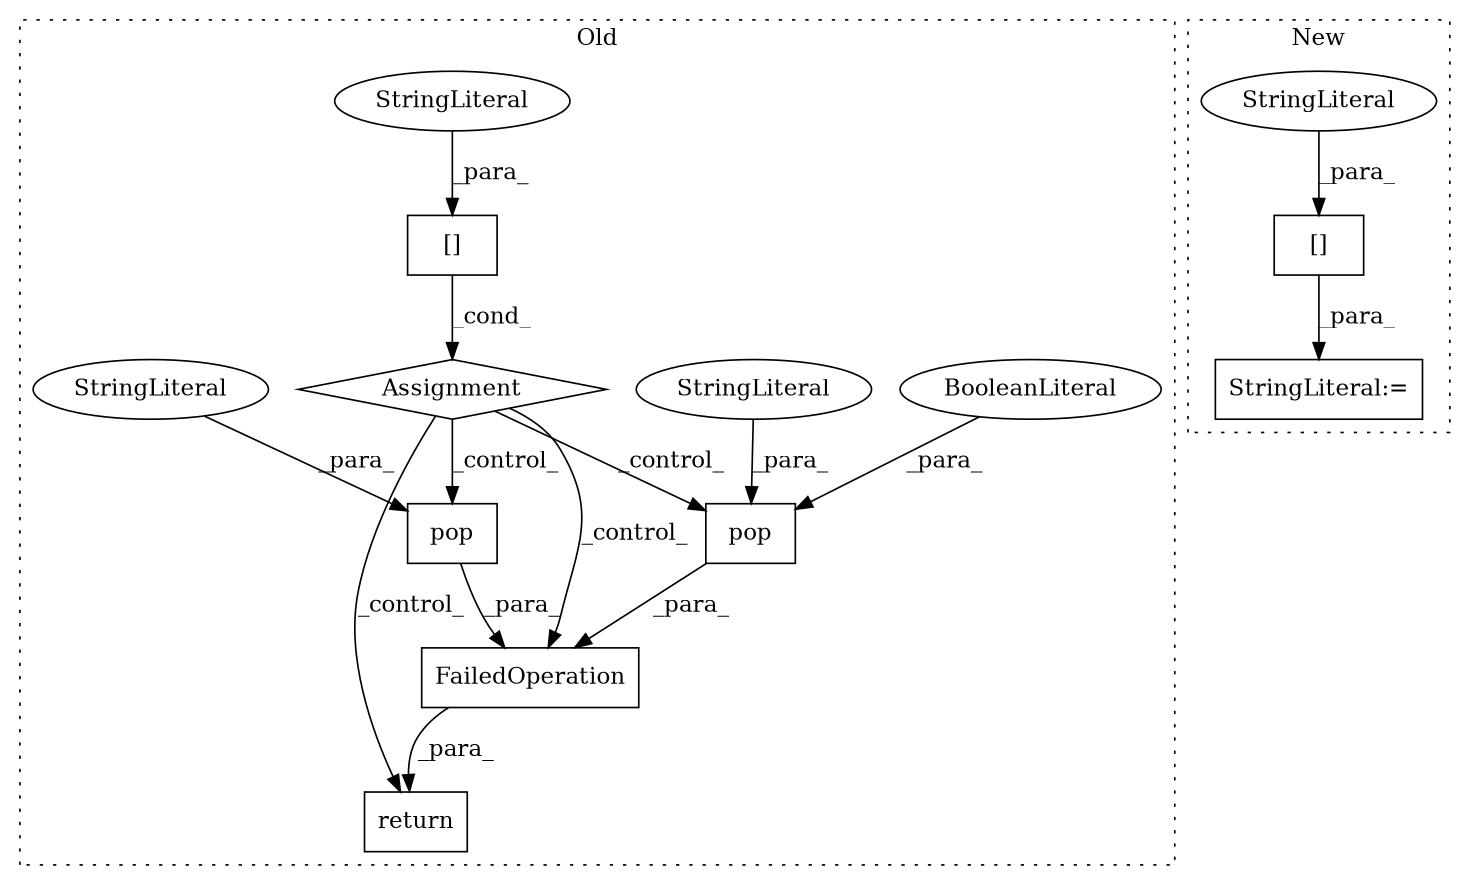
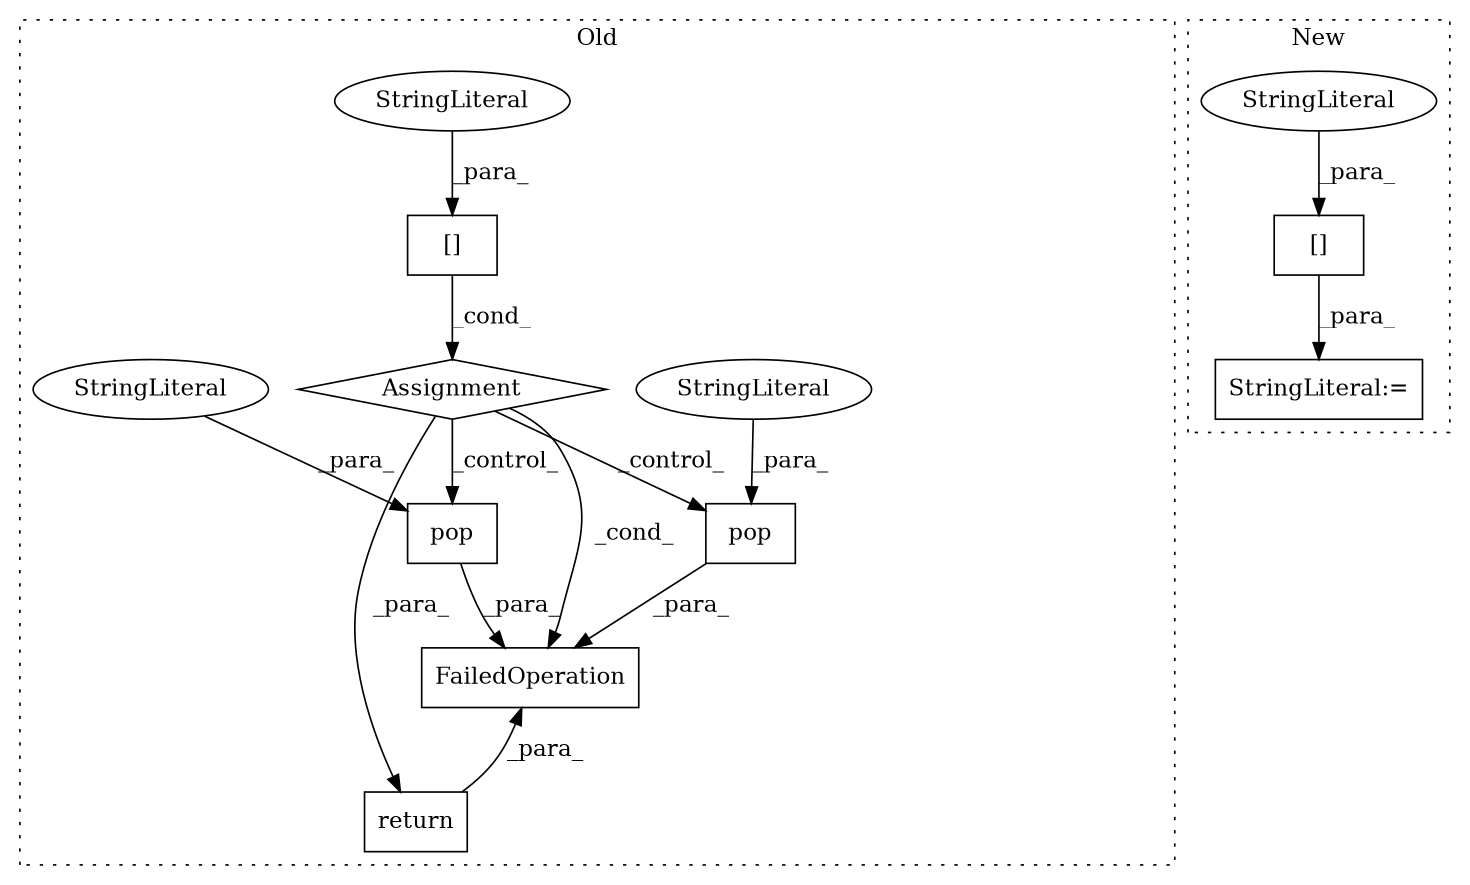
(1031, 389) -> none
(635, 534) -> (635, 534)
(411, 606) -> (411, 606)
(419, 736) -> (494, 762)
